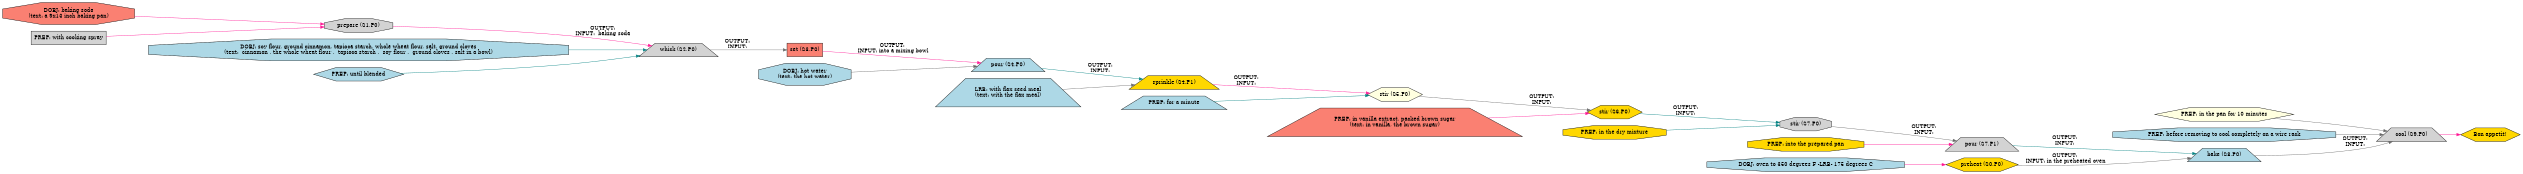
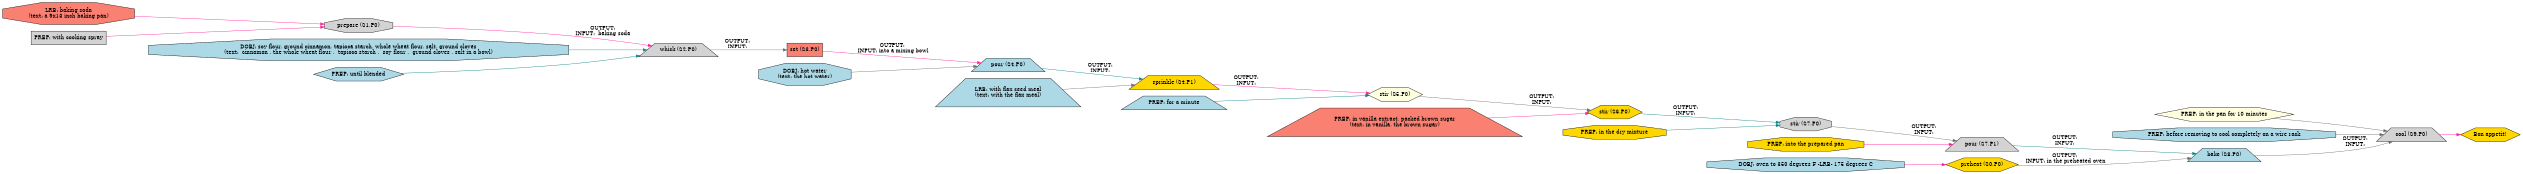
(69, 14) -> (69, 14)
